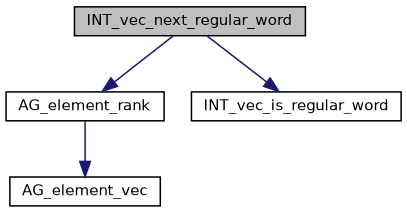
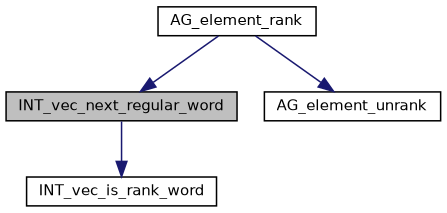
(144, 59) -> (186, 59)
(296, 106) -> (122, 191)
(85, 191) -> (353, 106)
